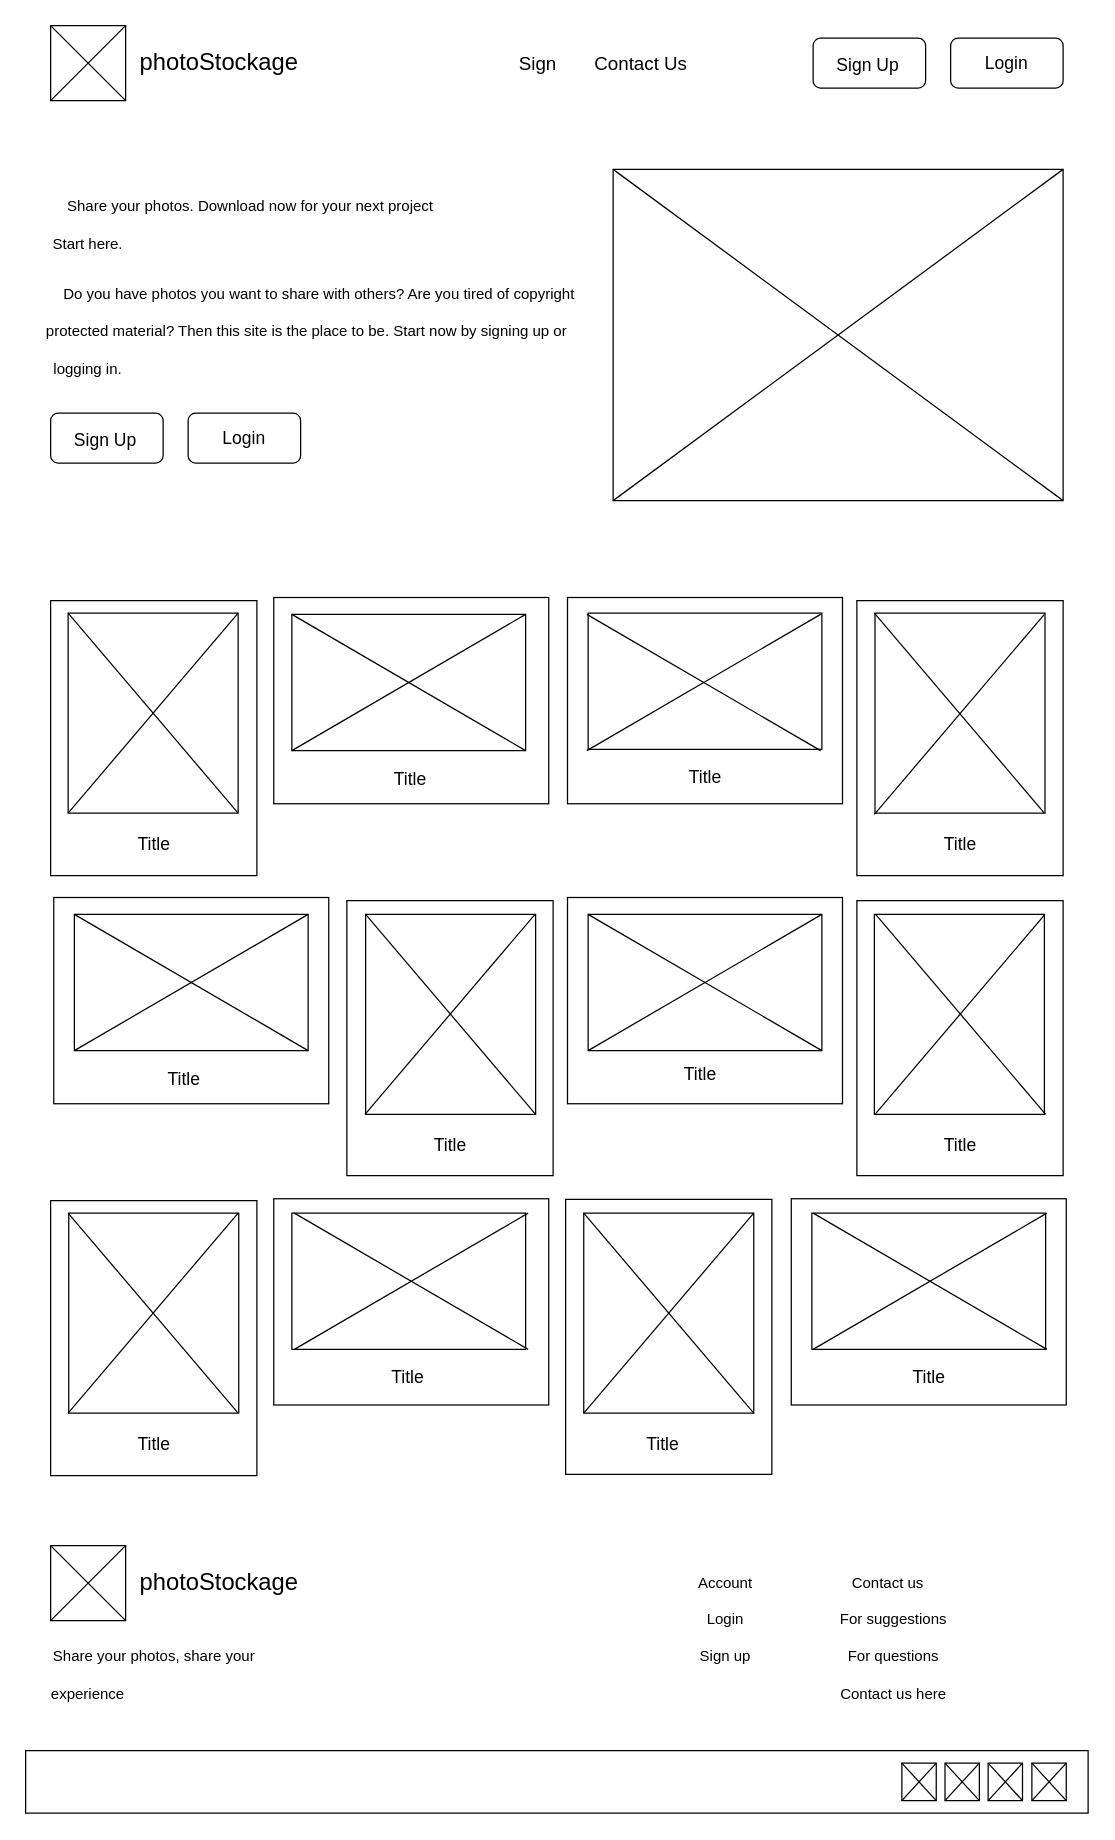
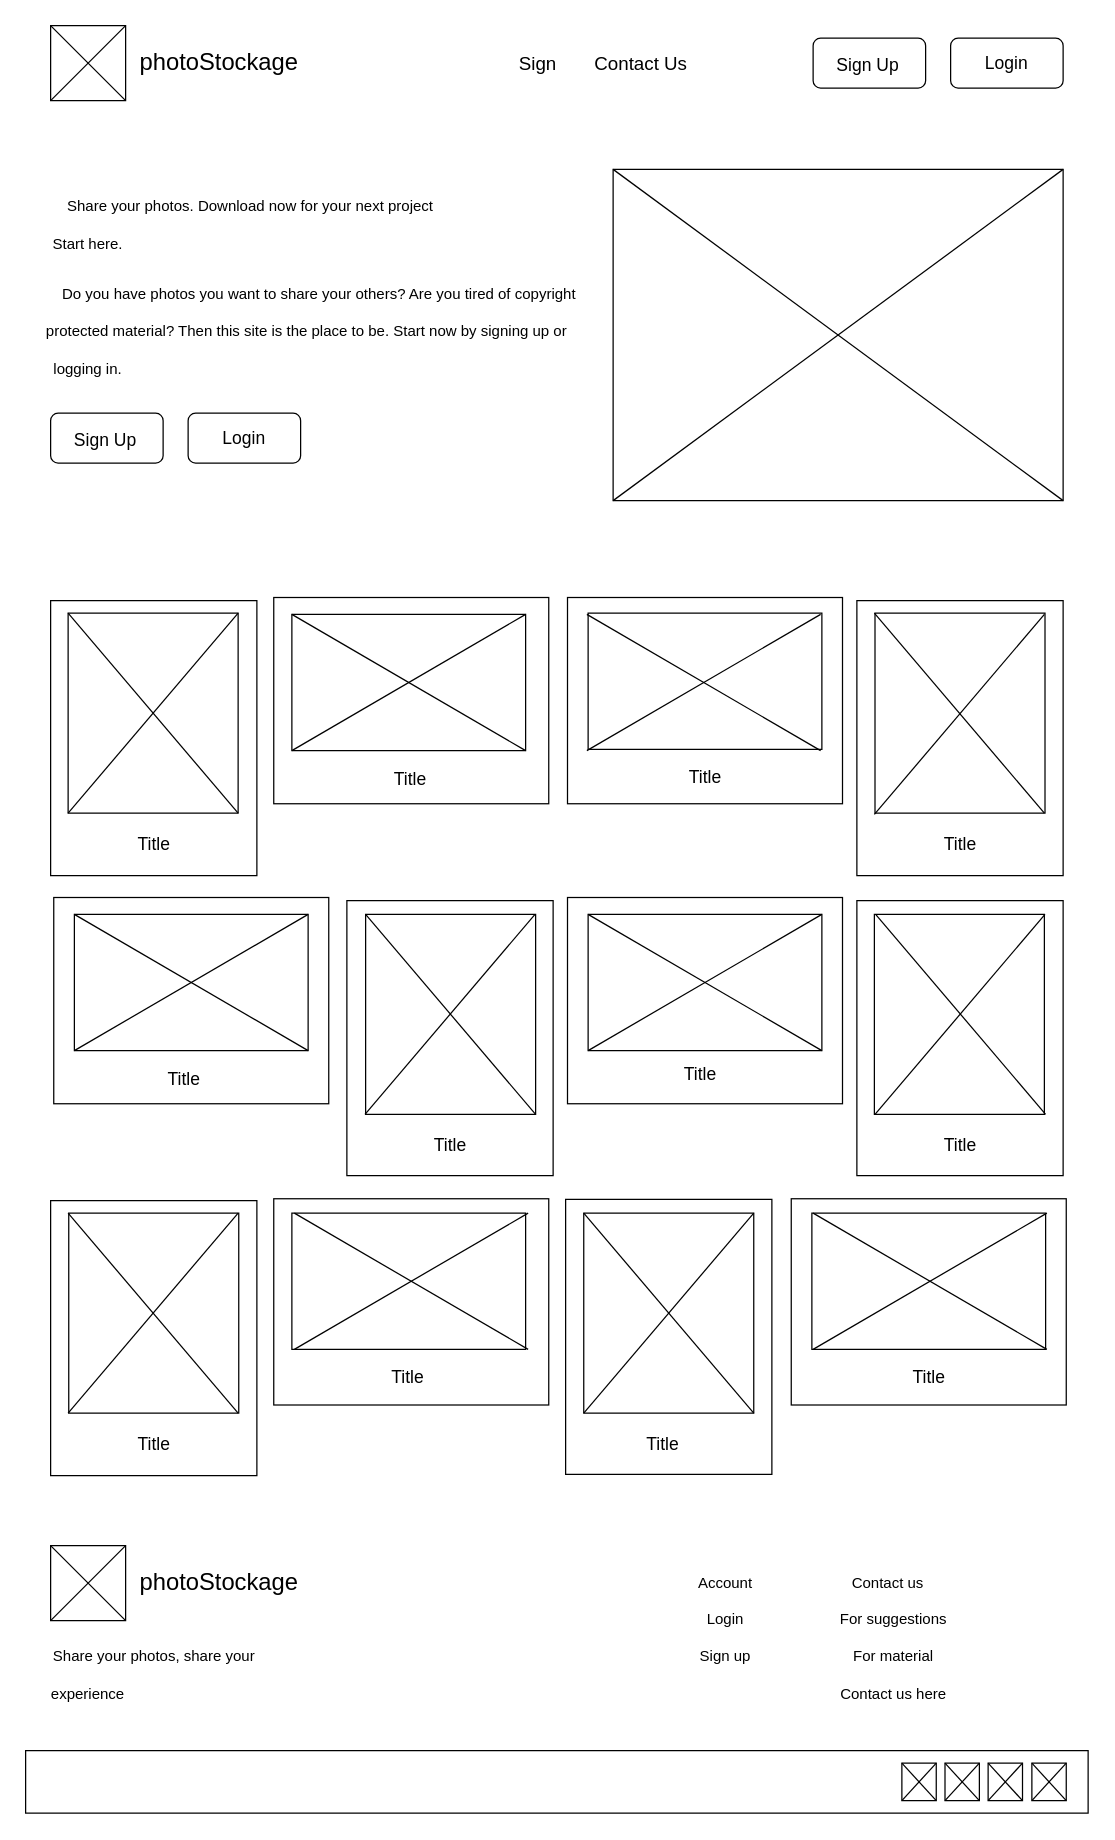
(319, 294) -> (319, 294)
(894, 1657) -> (894, 1657)
